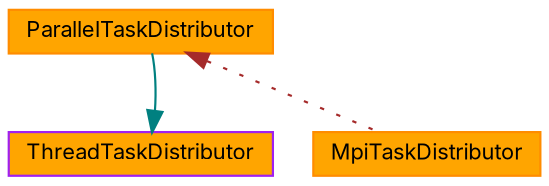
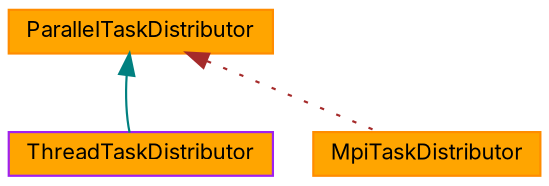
(155, 82) -> (126, 104)
